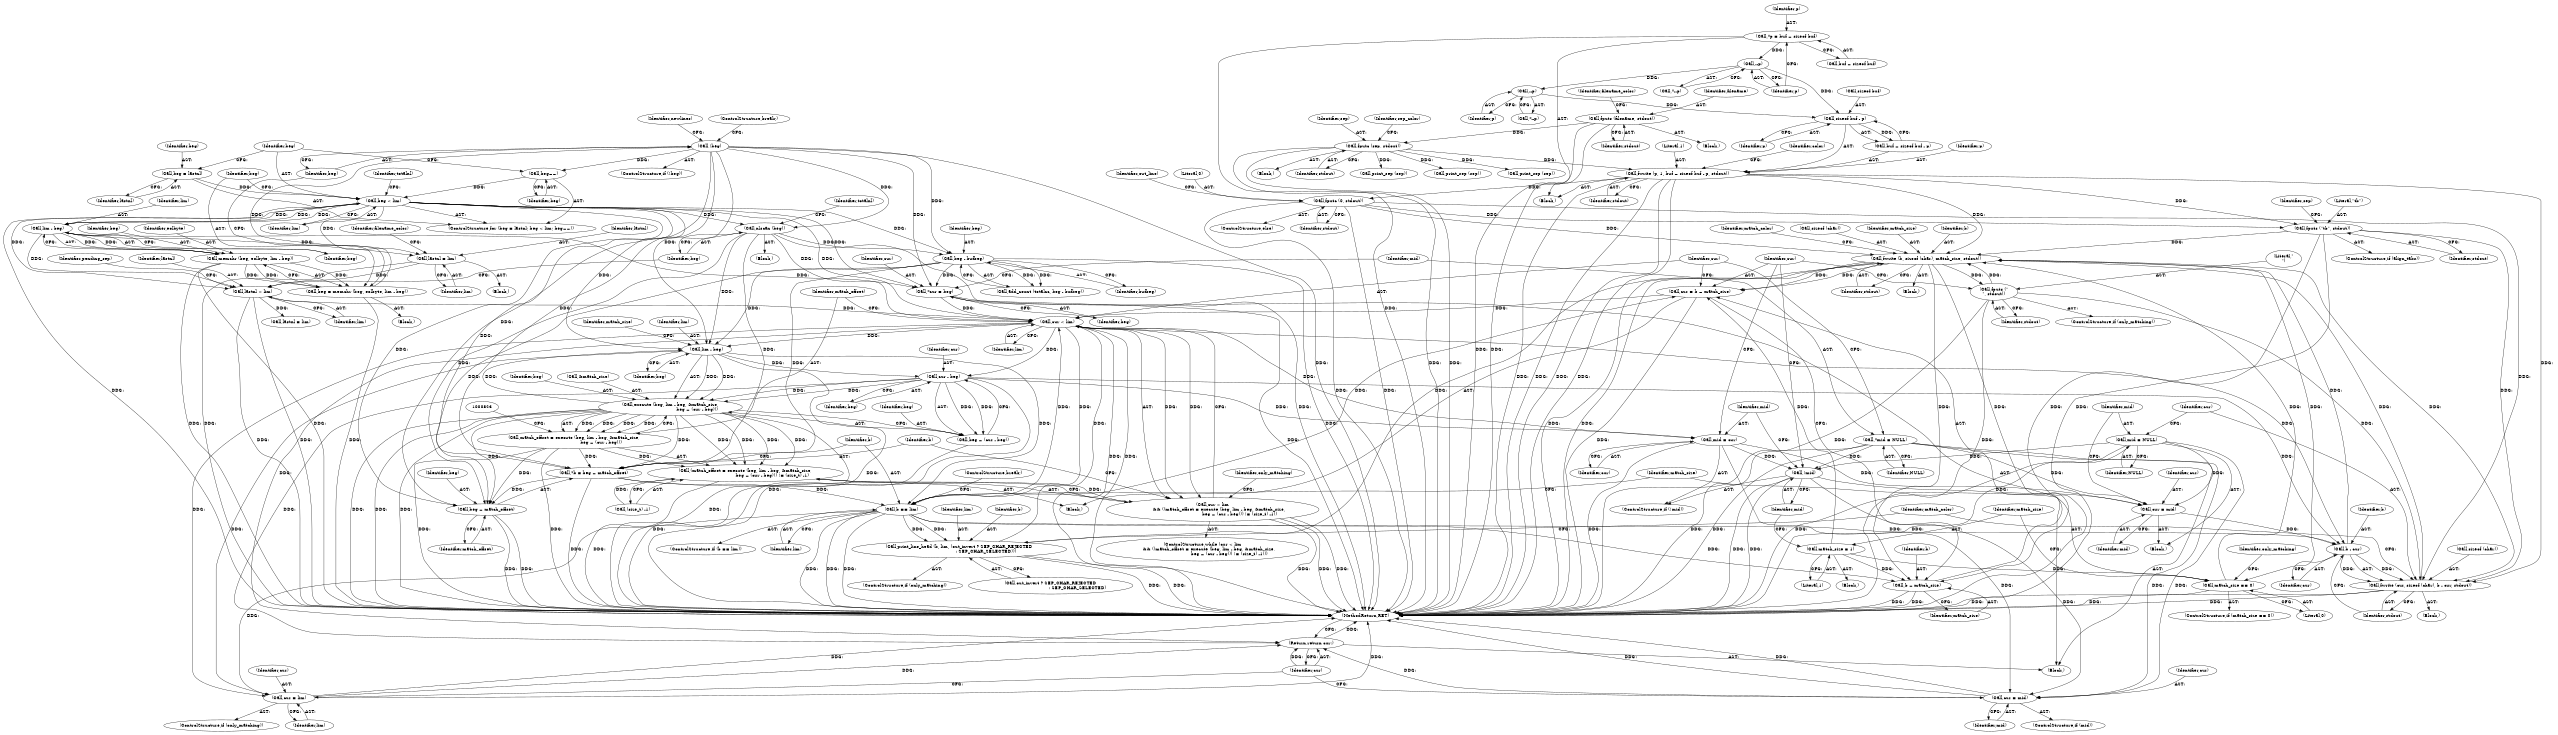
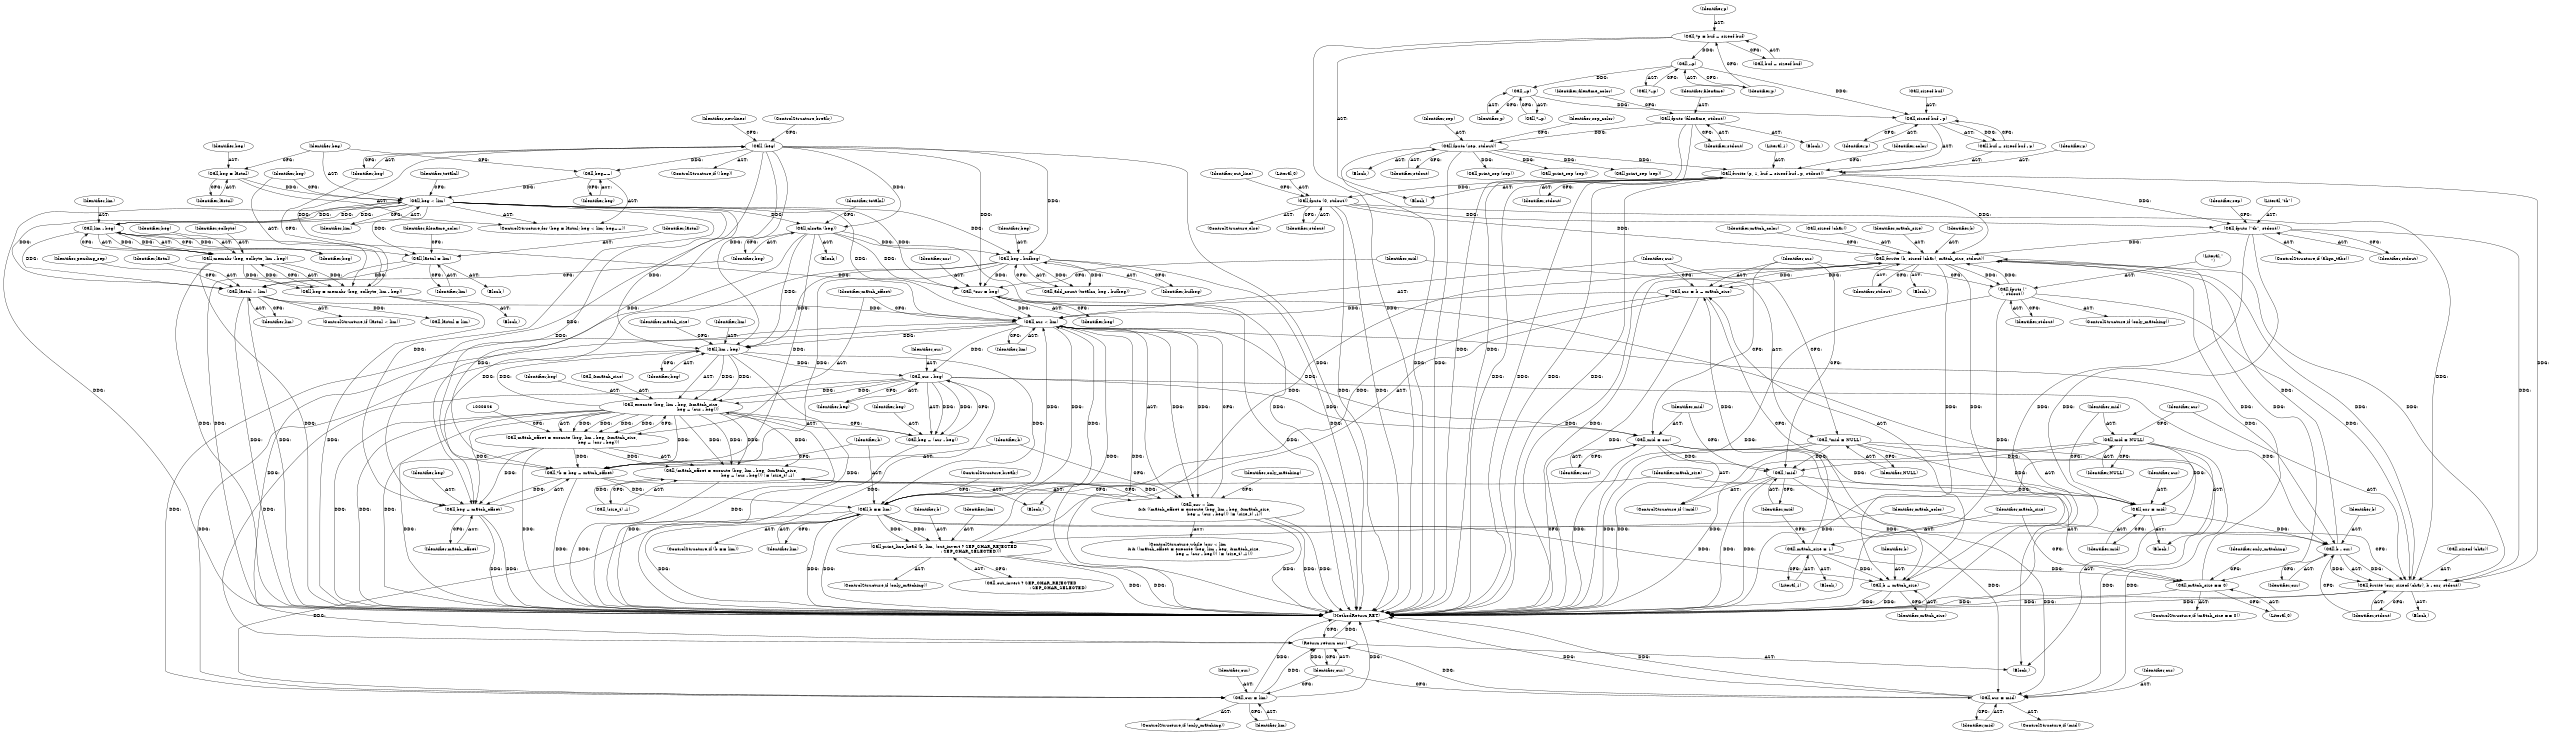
none -> (361, 322)
